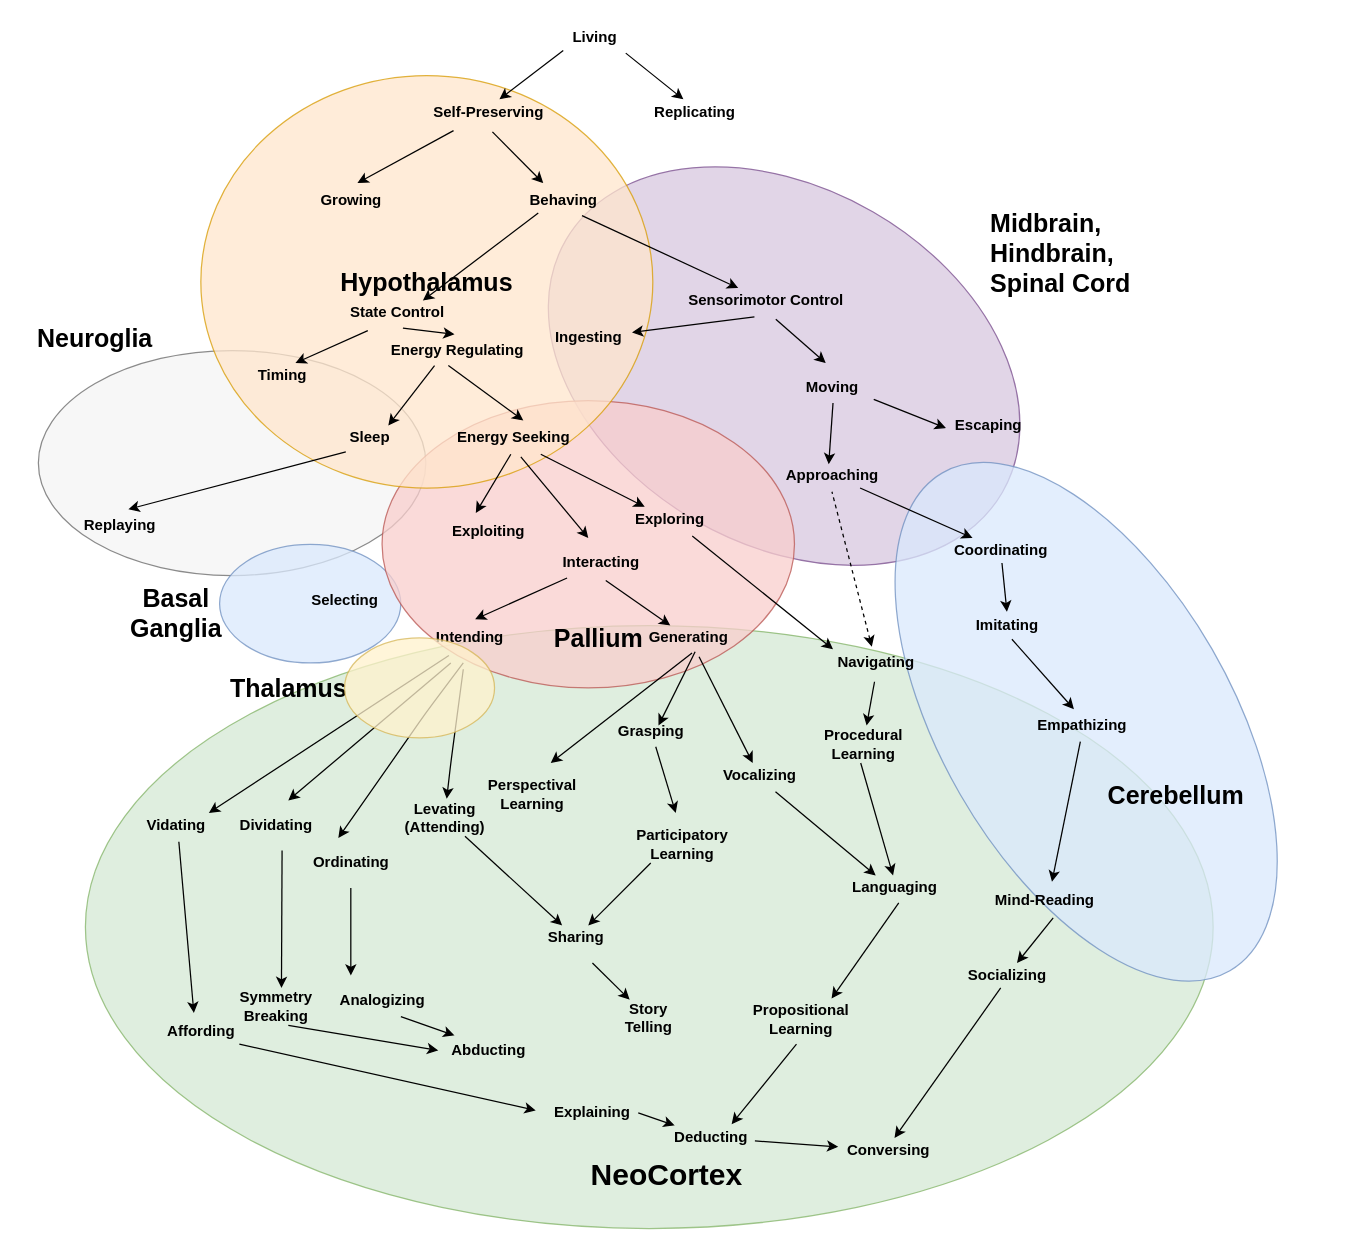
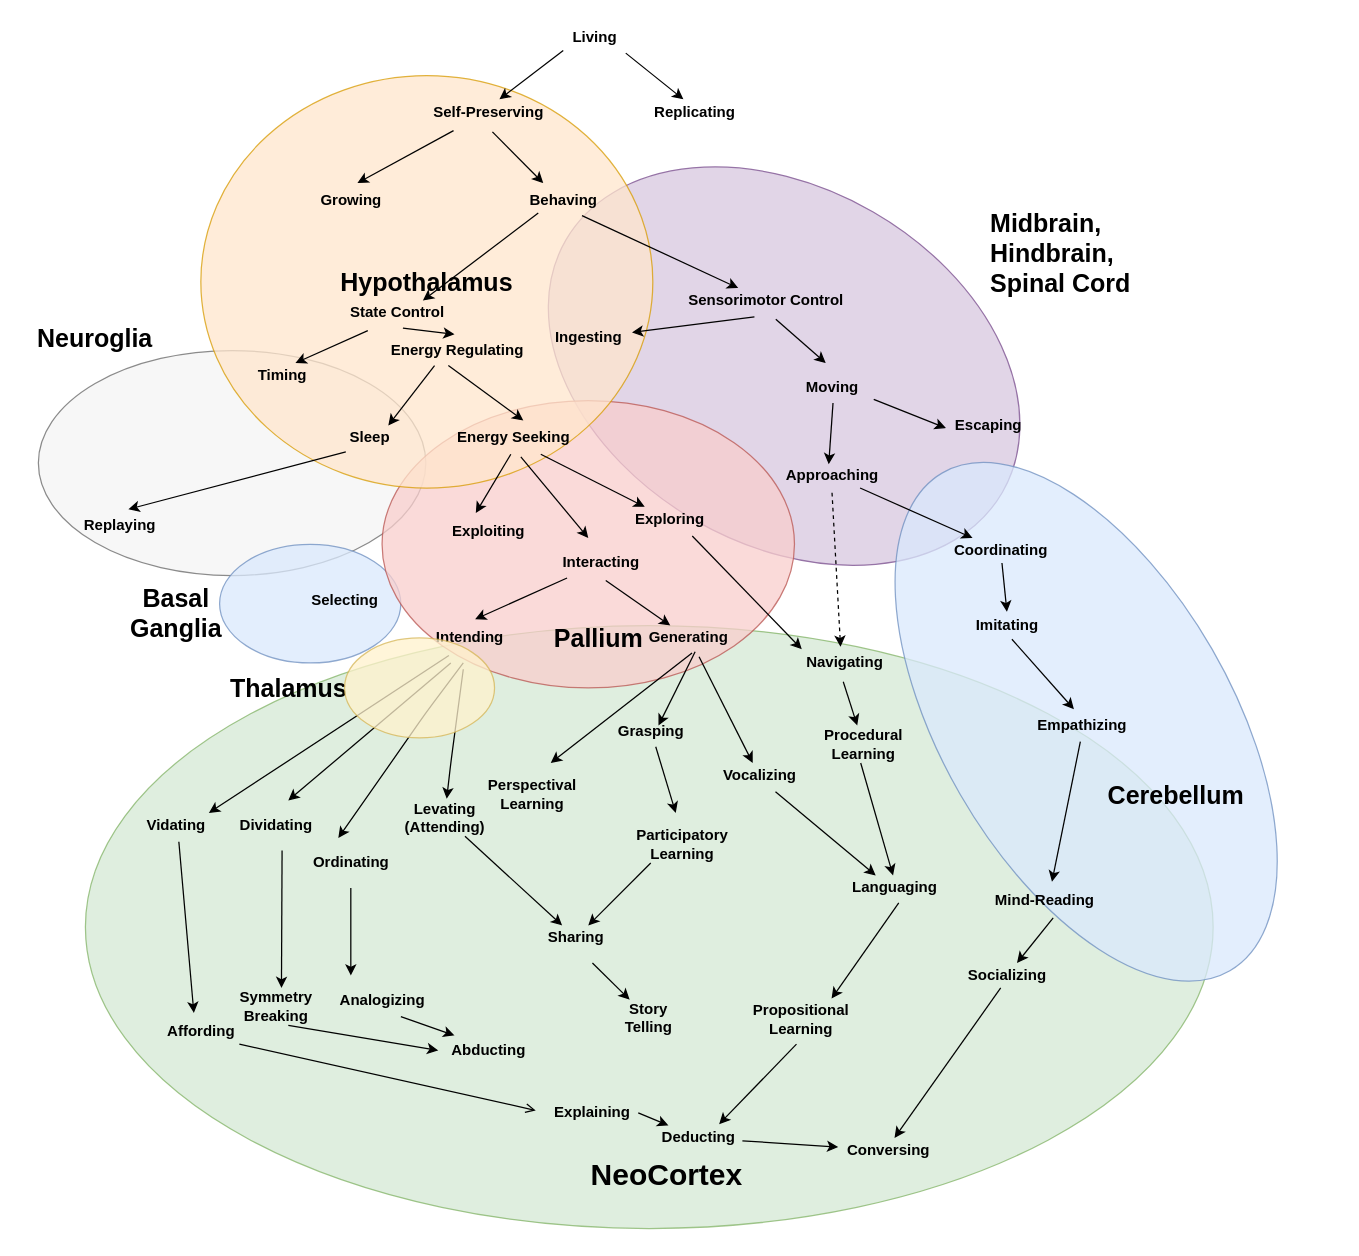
(876, 663) -> (844, 663)
(526, 1108) -> (528, 1109)
(711, 1138) -> (699, 1138)
